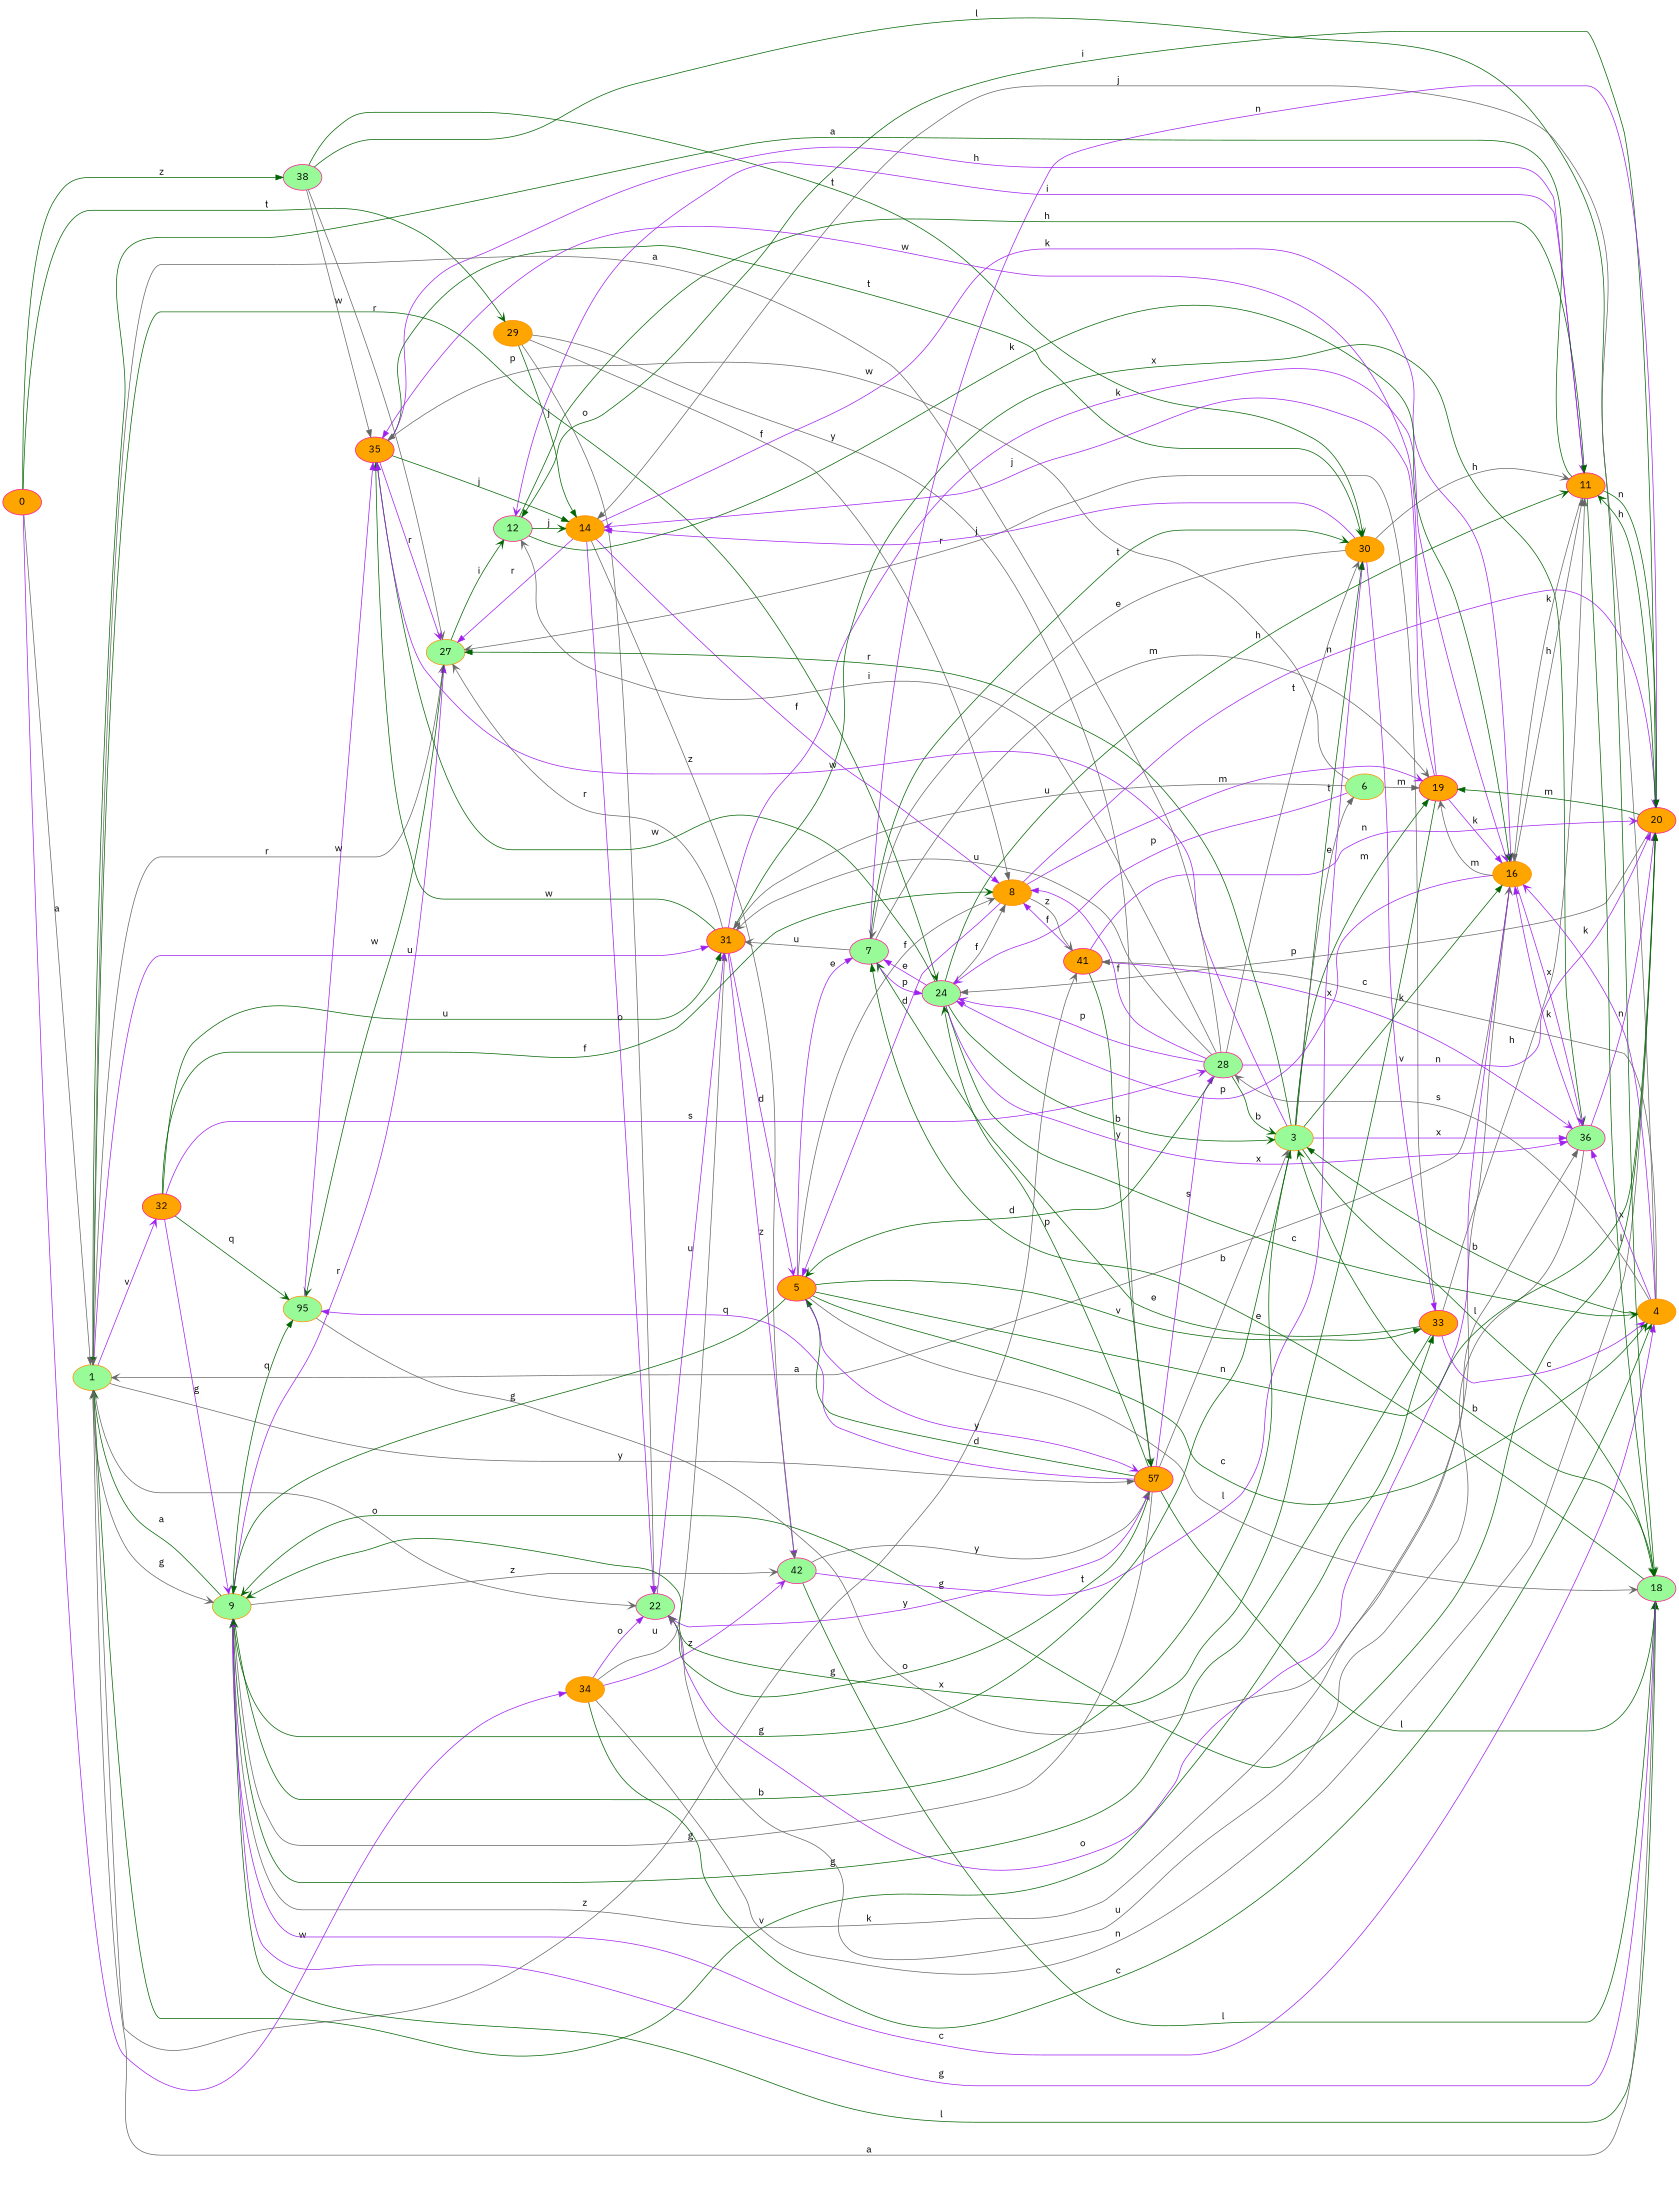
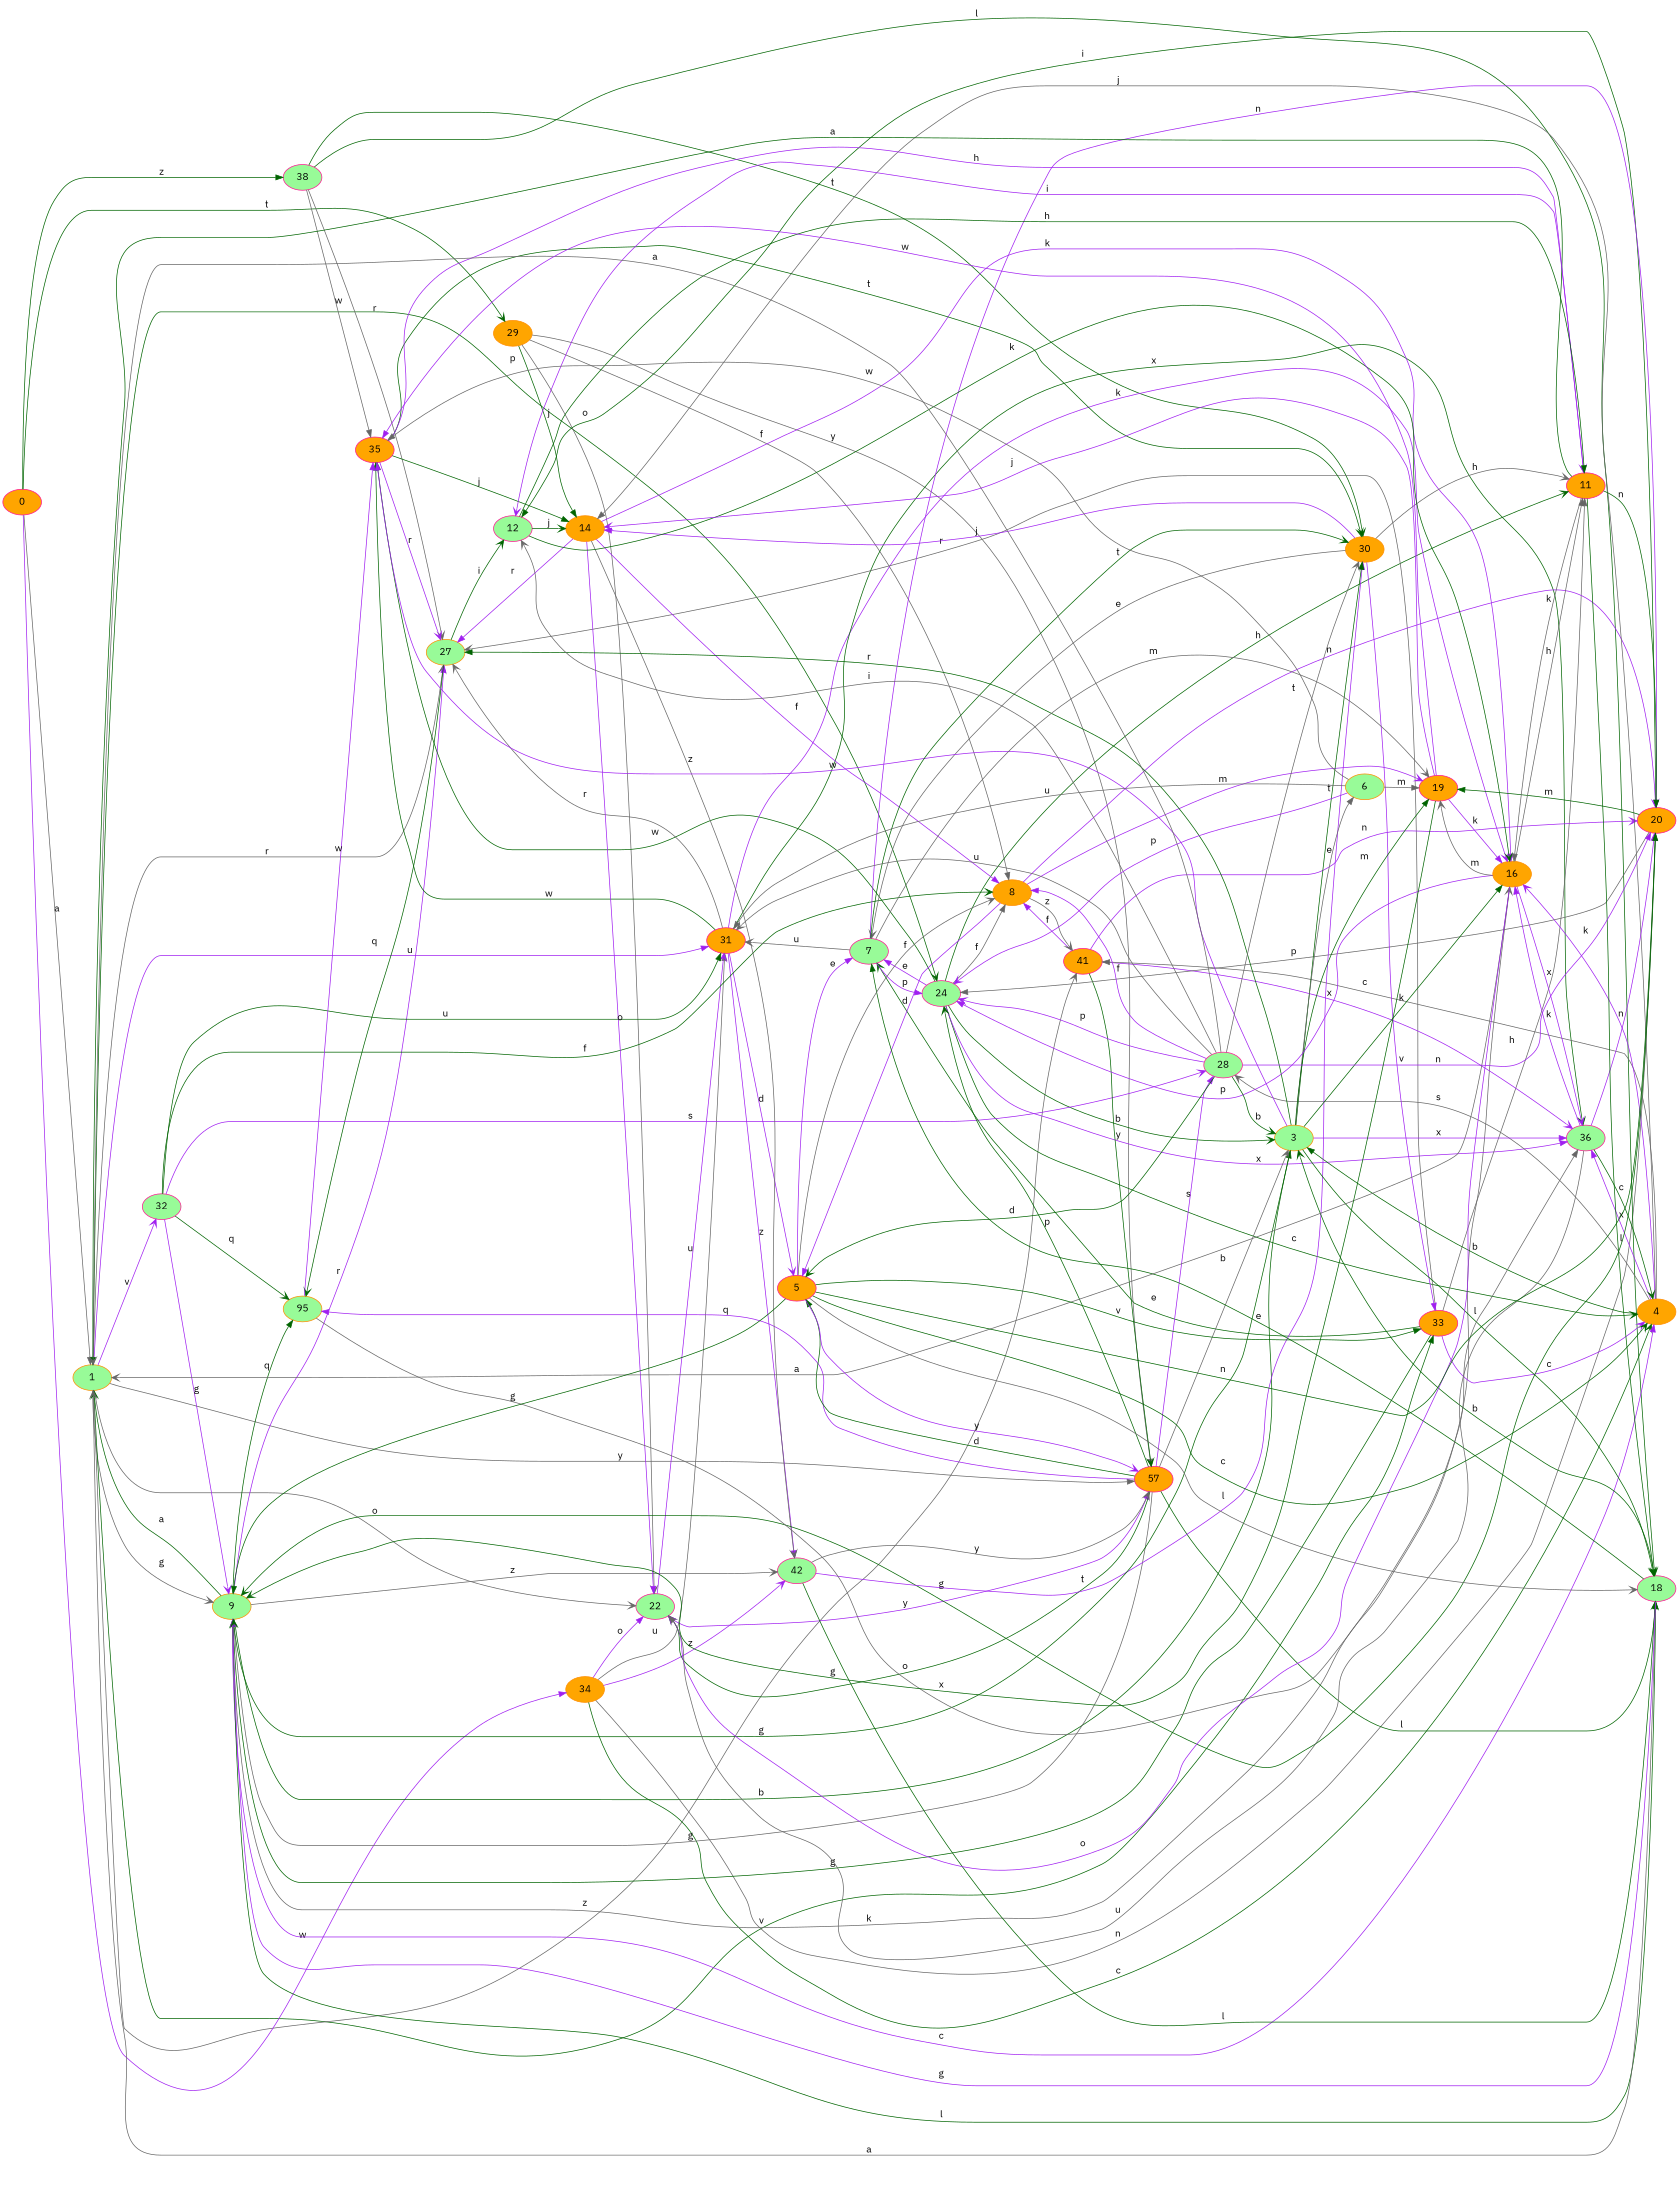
(1646, 650) -> none
(375, 942) -> (375, 942)
none -> (1622, 1200)
(162, 1207) -> (162, 1207)
